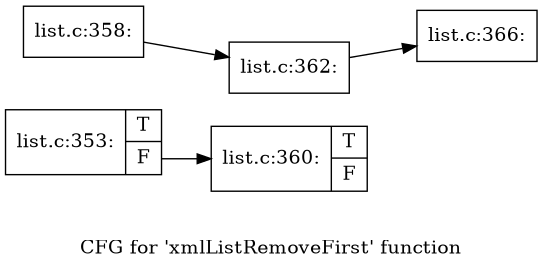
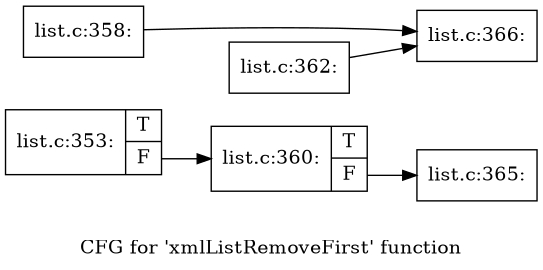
(179, 48) -> (273, 28)
none -> (477, 175)
